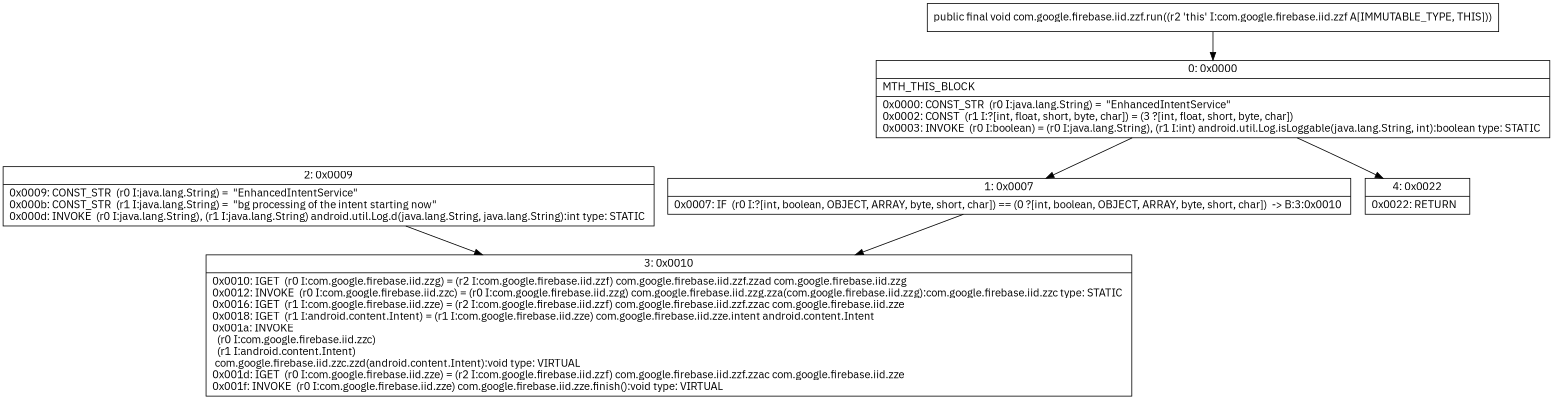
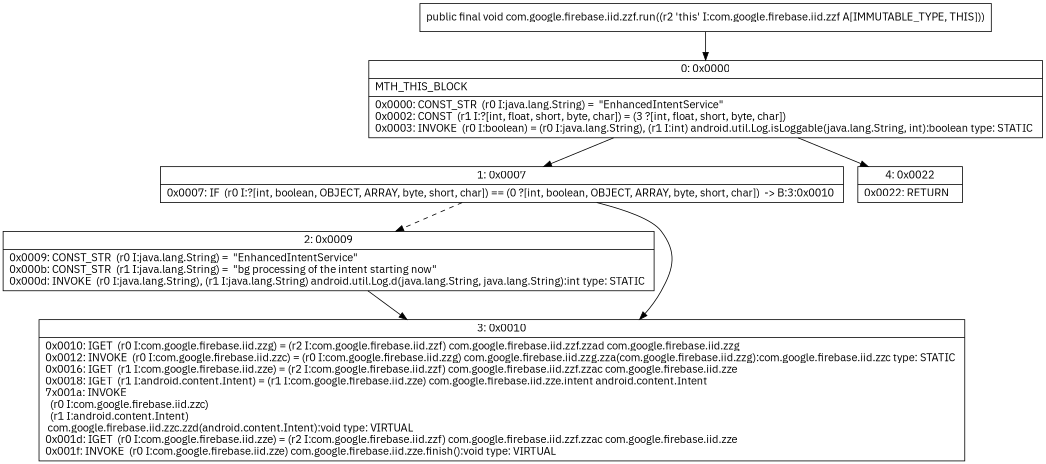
none -> (433, 215)
(256, 328) -> (89, 393)
